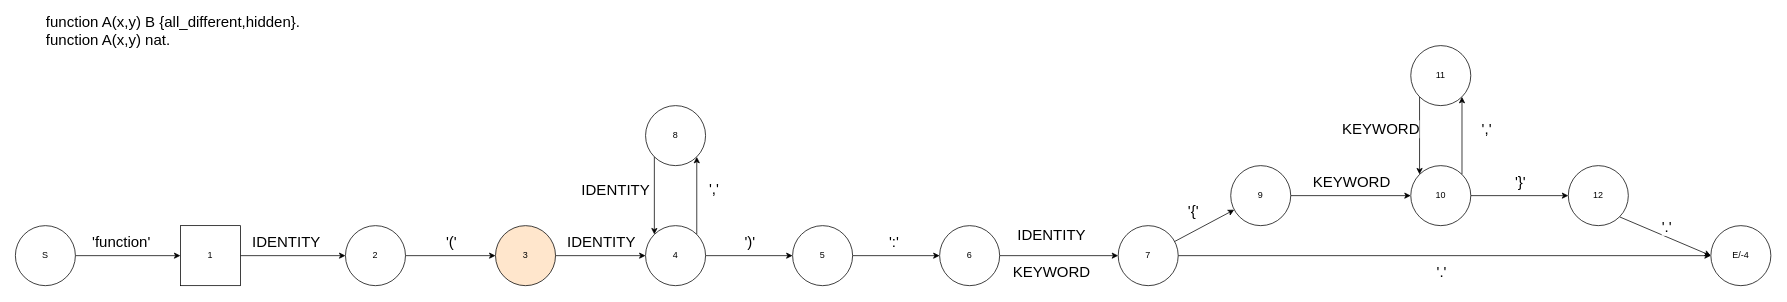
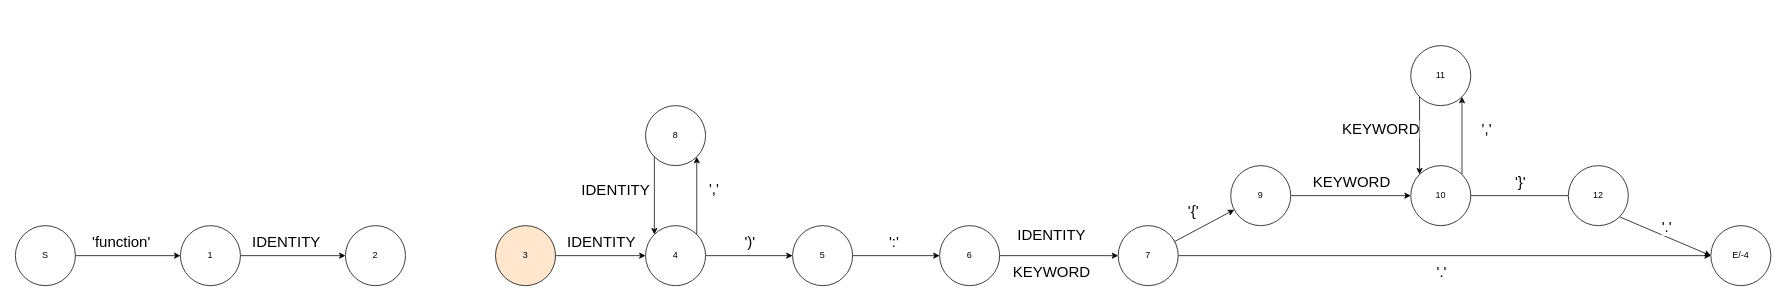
(173, 30) -> none
(1561, 195) -> (1563, 195)
(210, 255) -> (210, 255)
(447, 255) -> none
